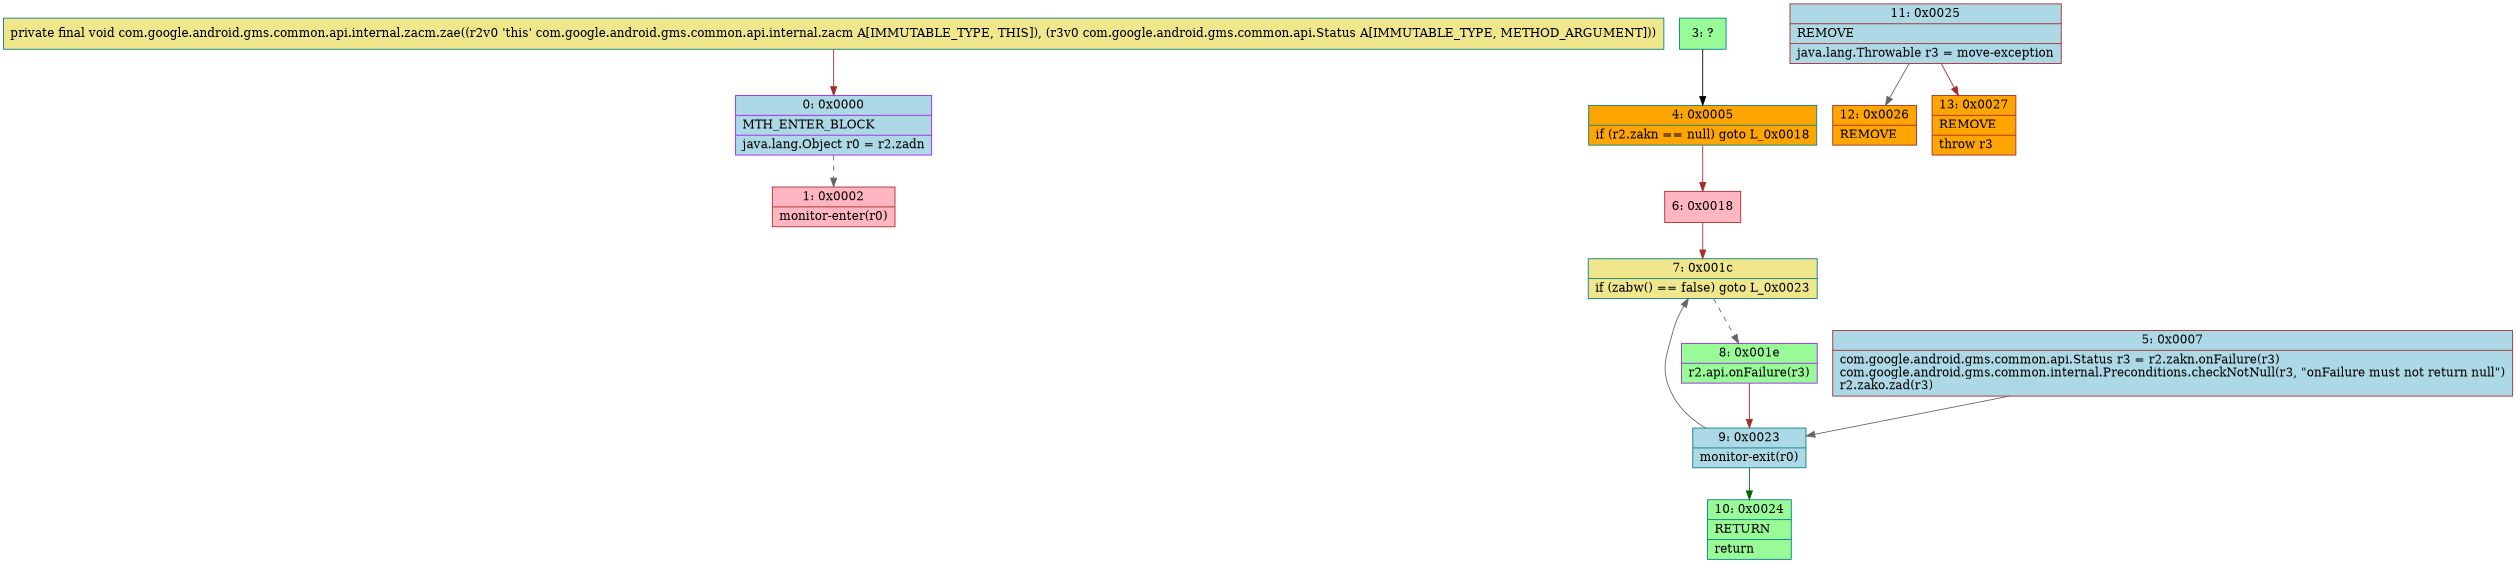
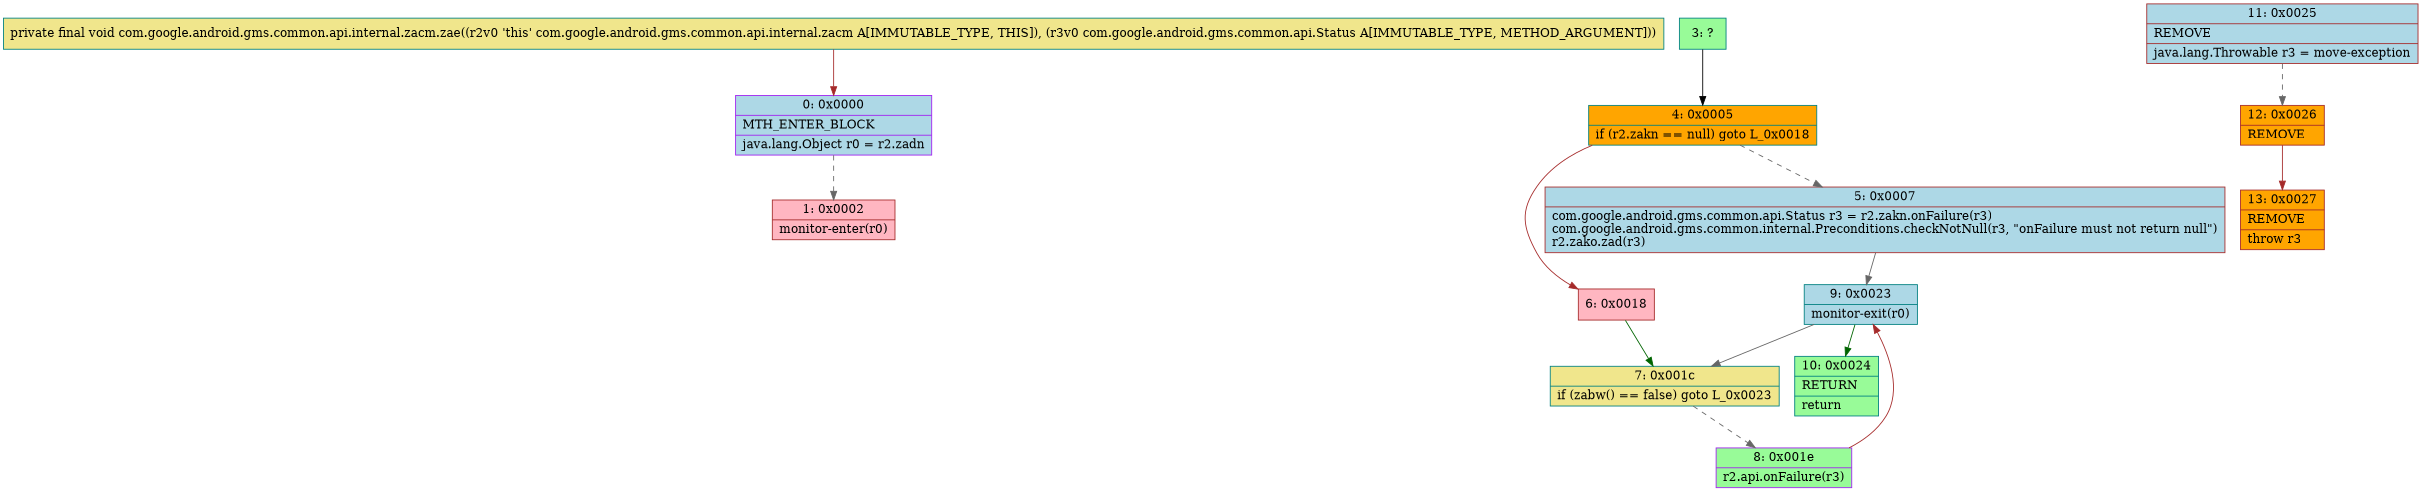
(1948, 76) -> (2282, 163)
(1899, 81) -> (2282, 80)
none -> (1777, 164)
(1703, 236) -> (1637, 339)
